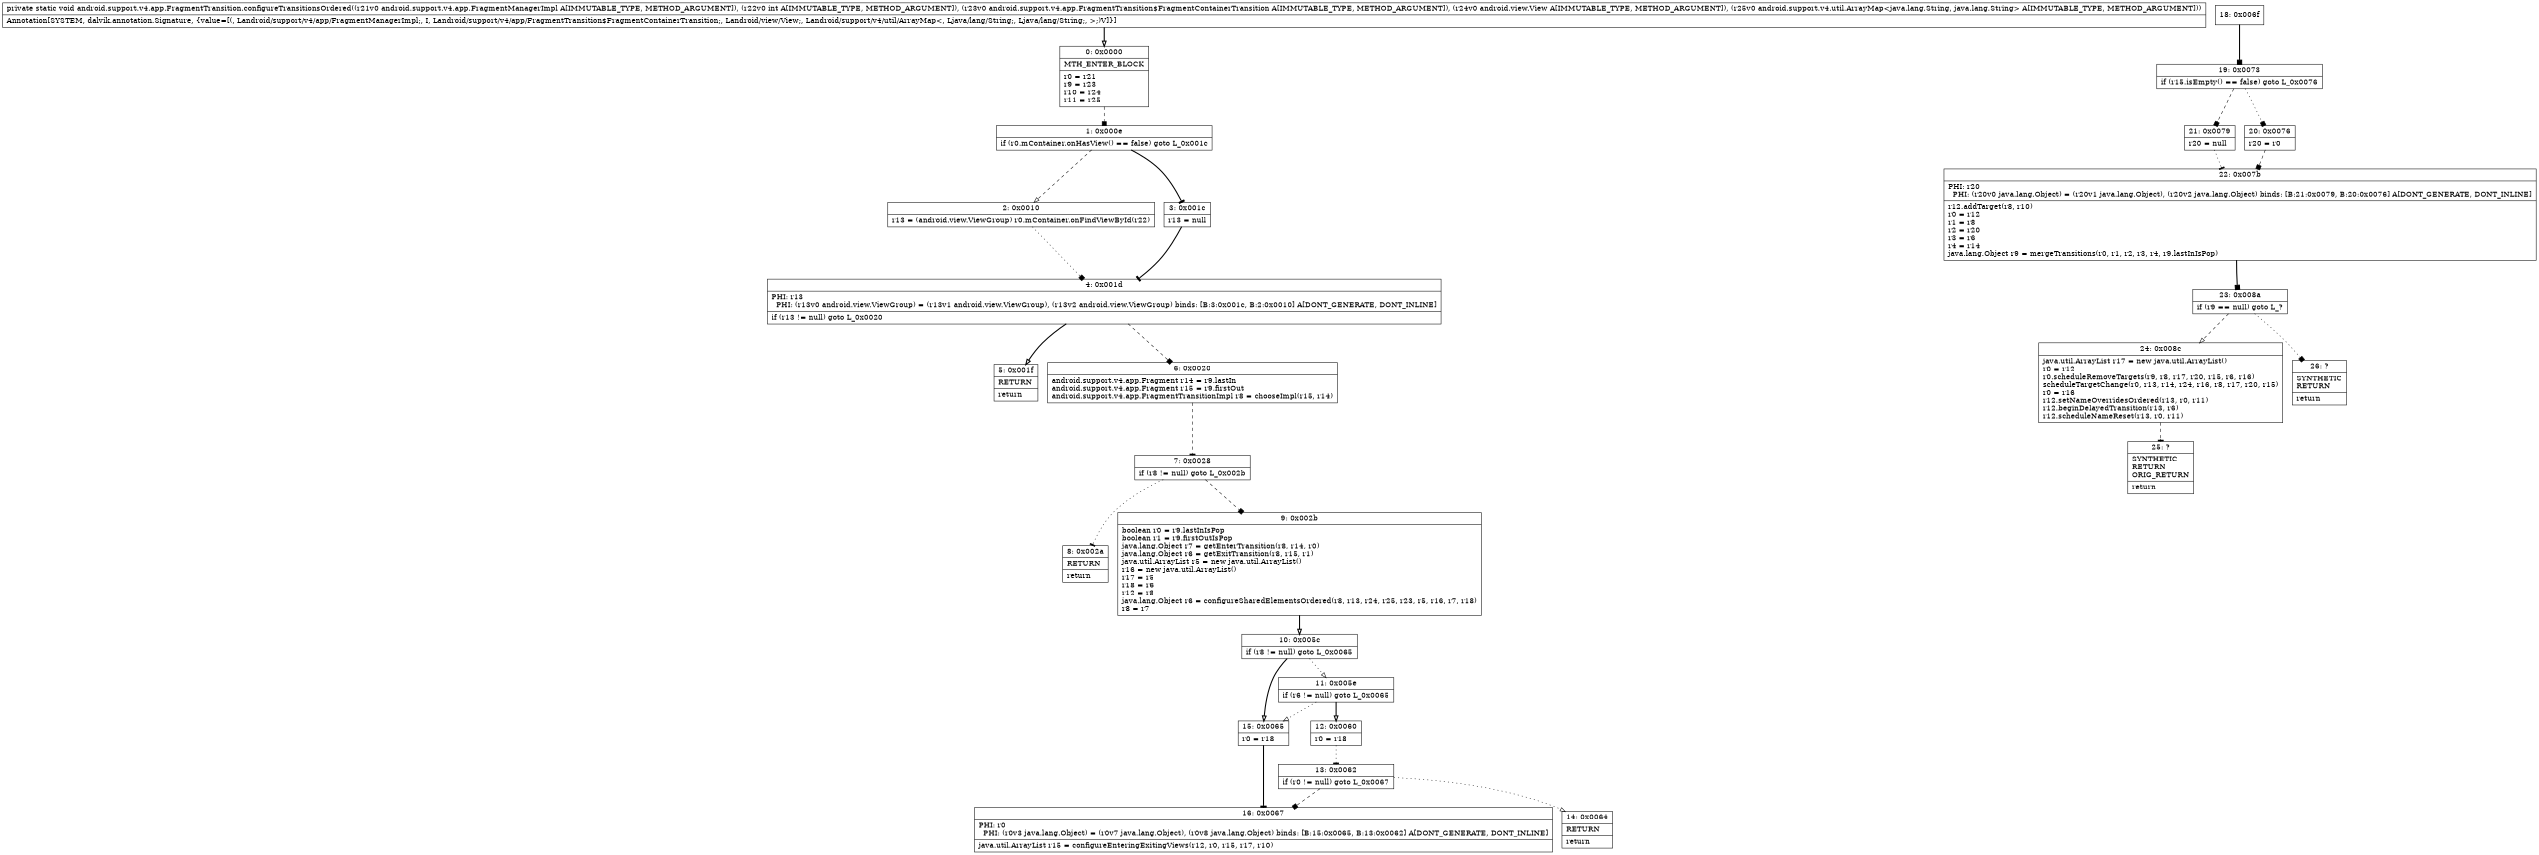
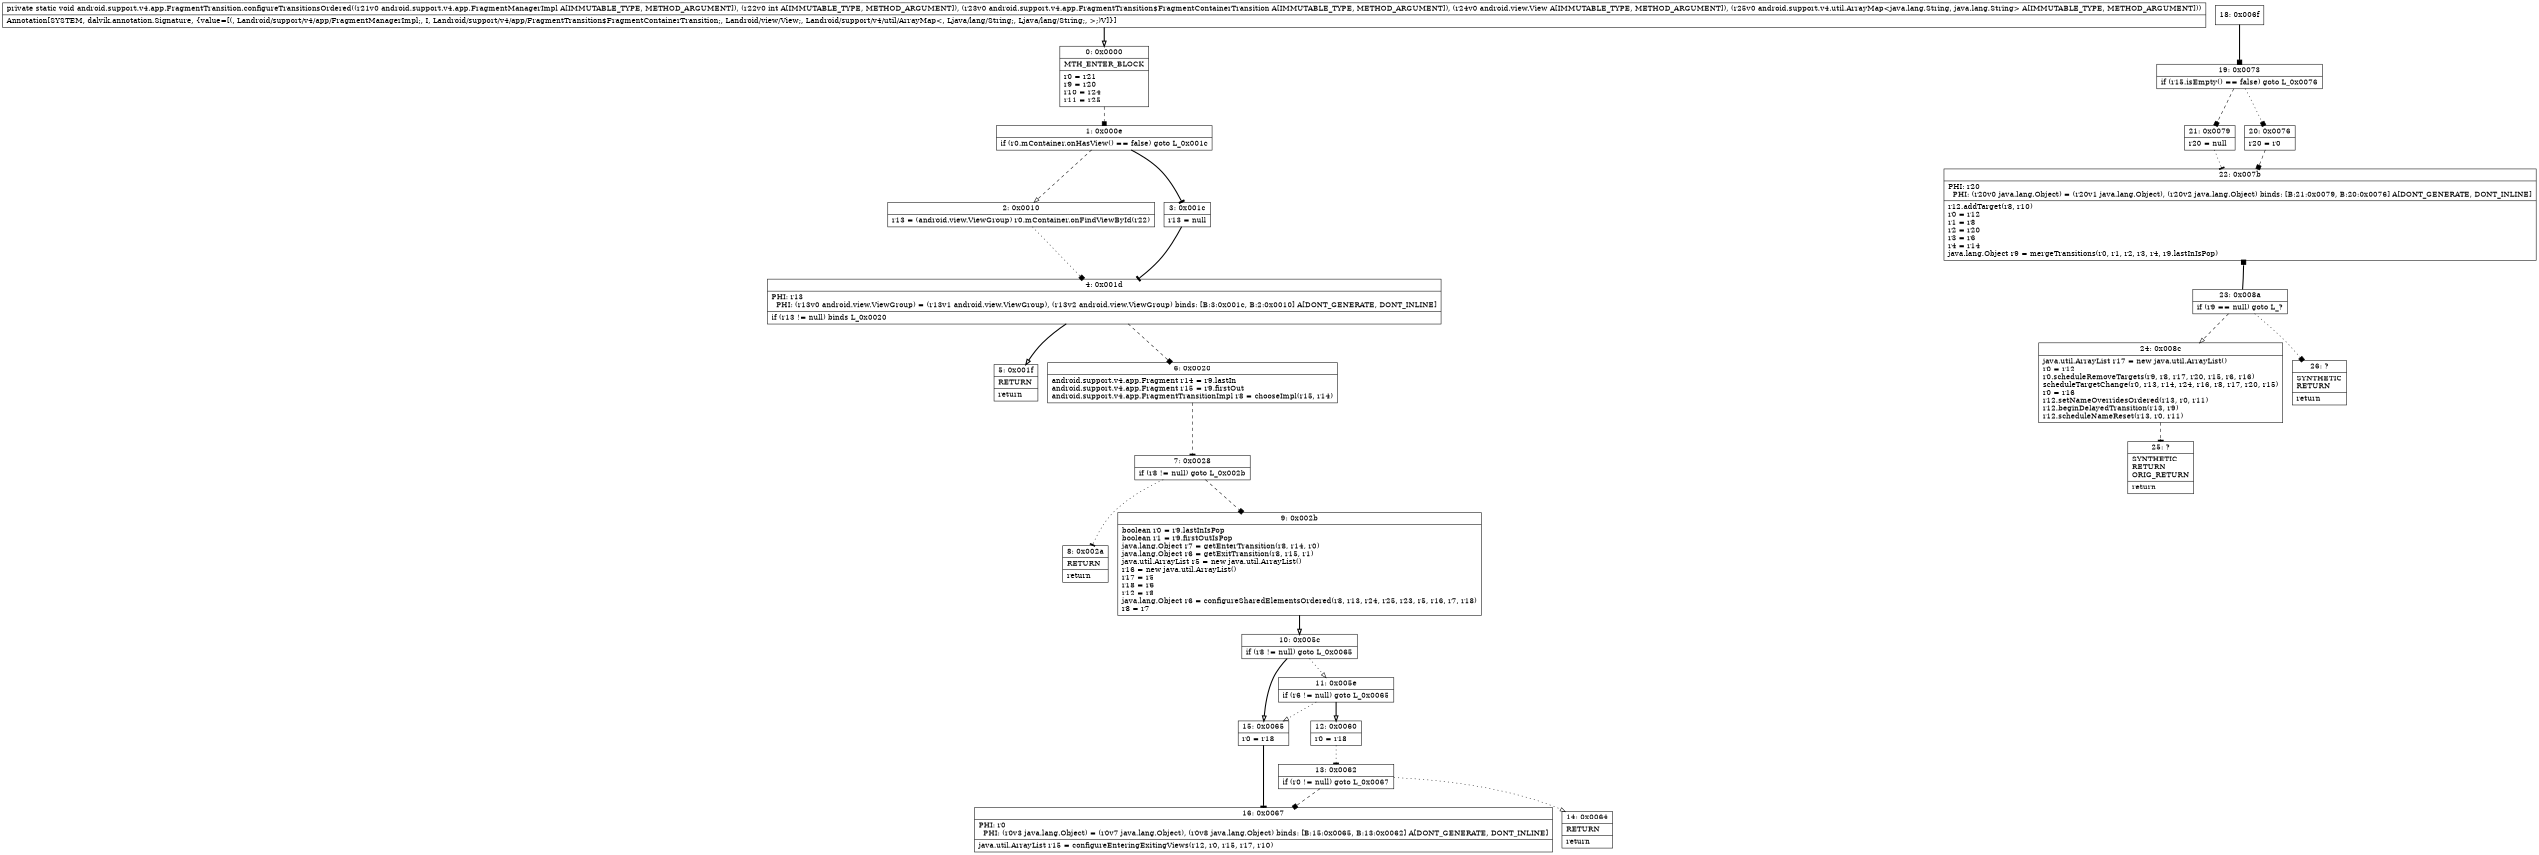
(1080, 85) -> (1080, 85)
(2237, 272) -> (2243, 277)
(827, 318) -> (829, 318)
(2111, 408) -> (2111, 408)
